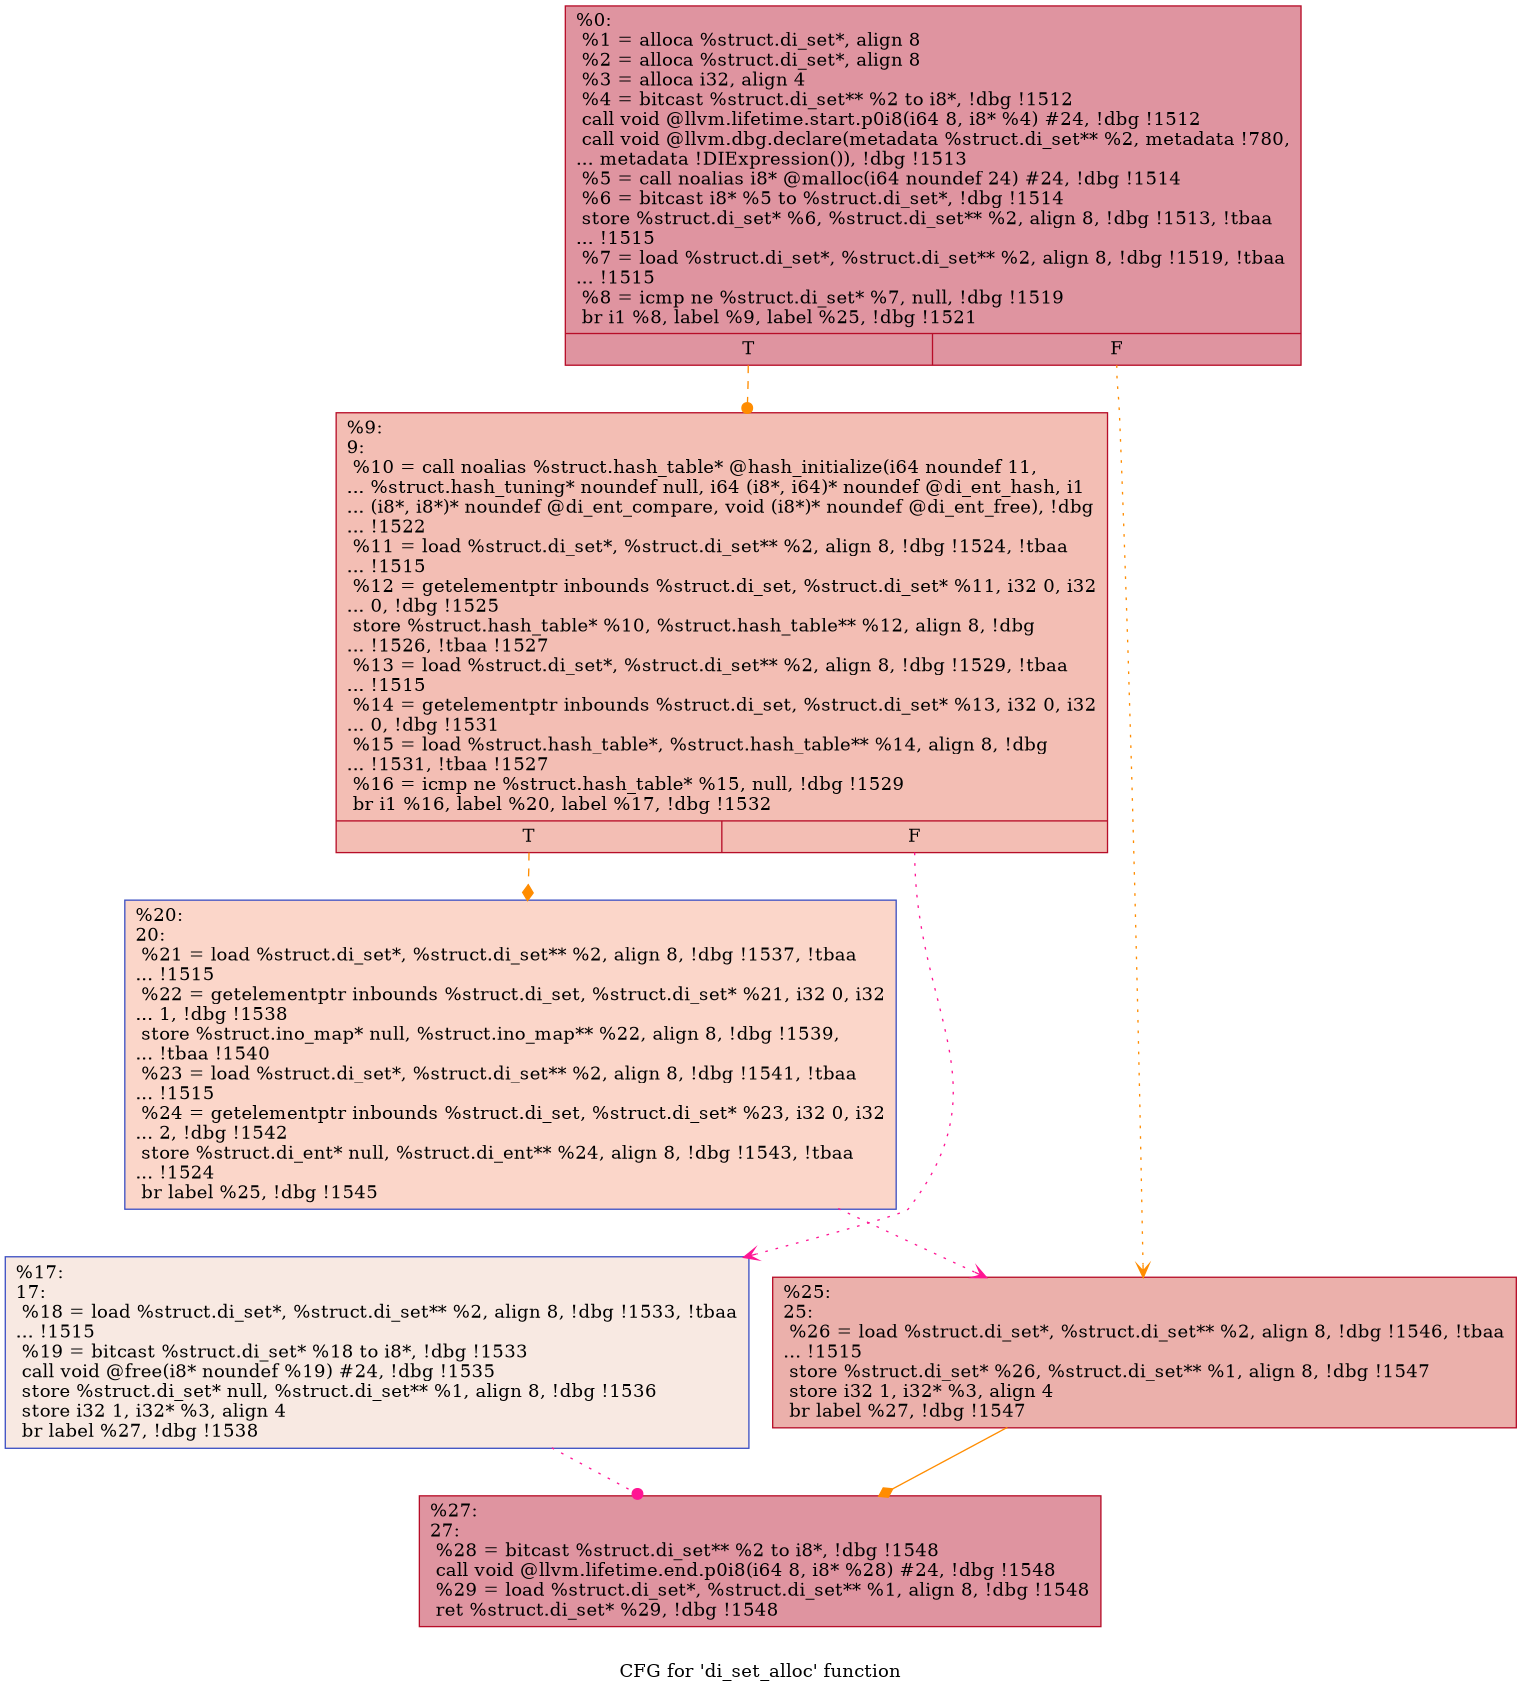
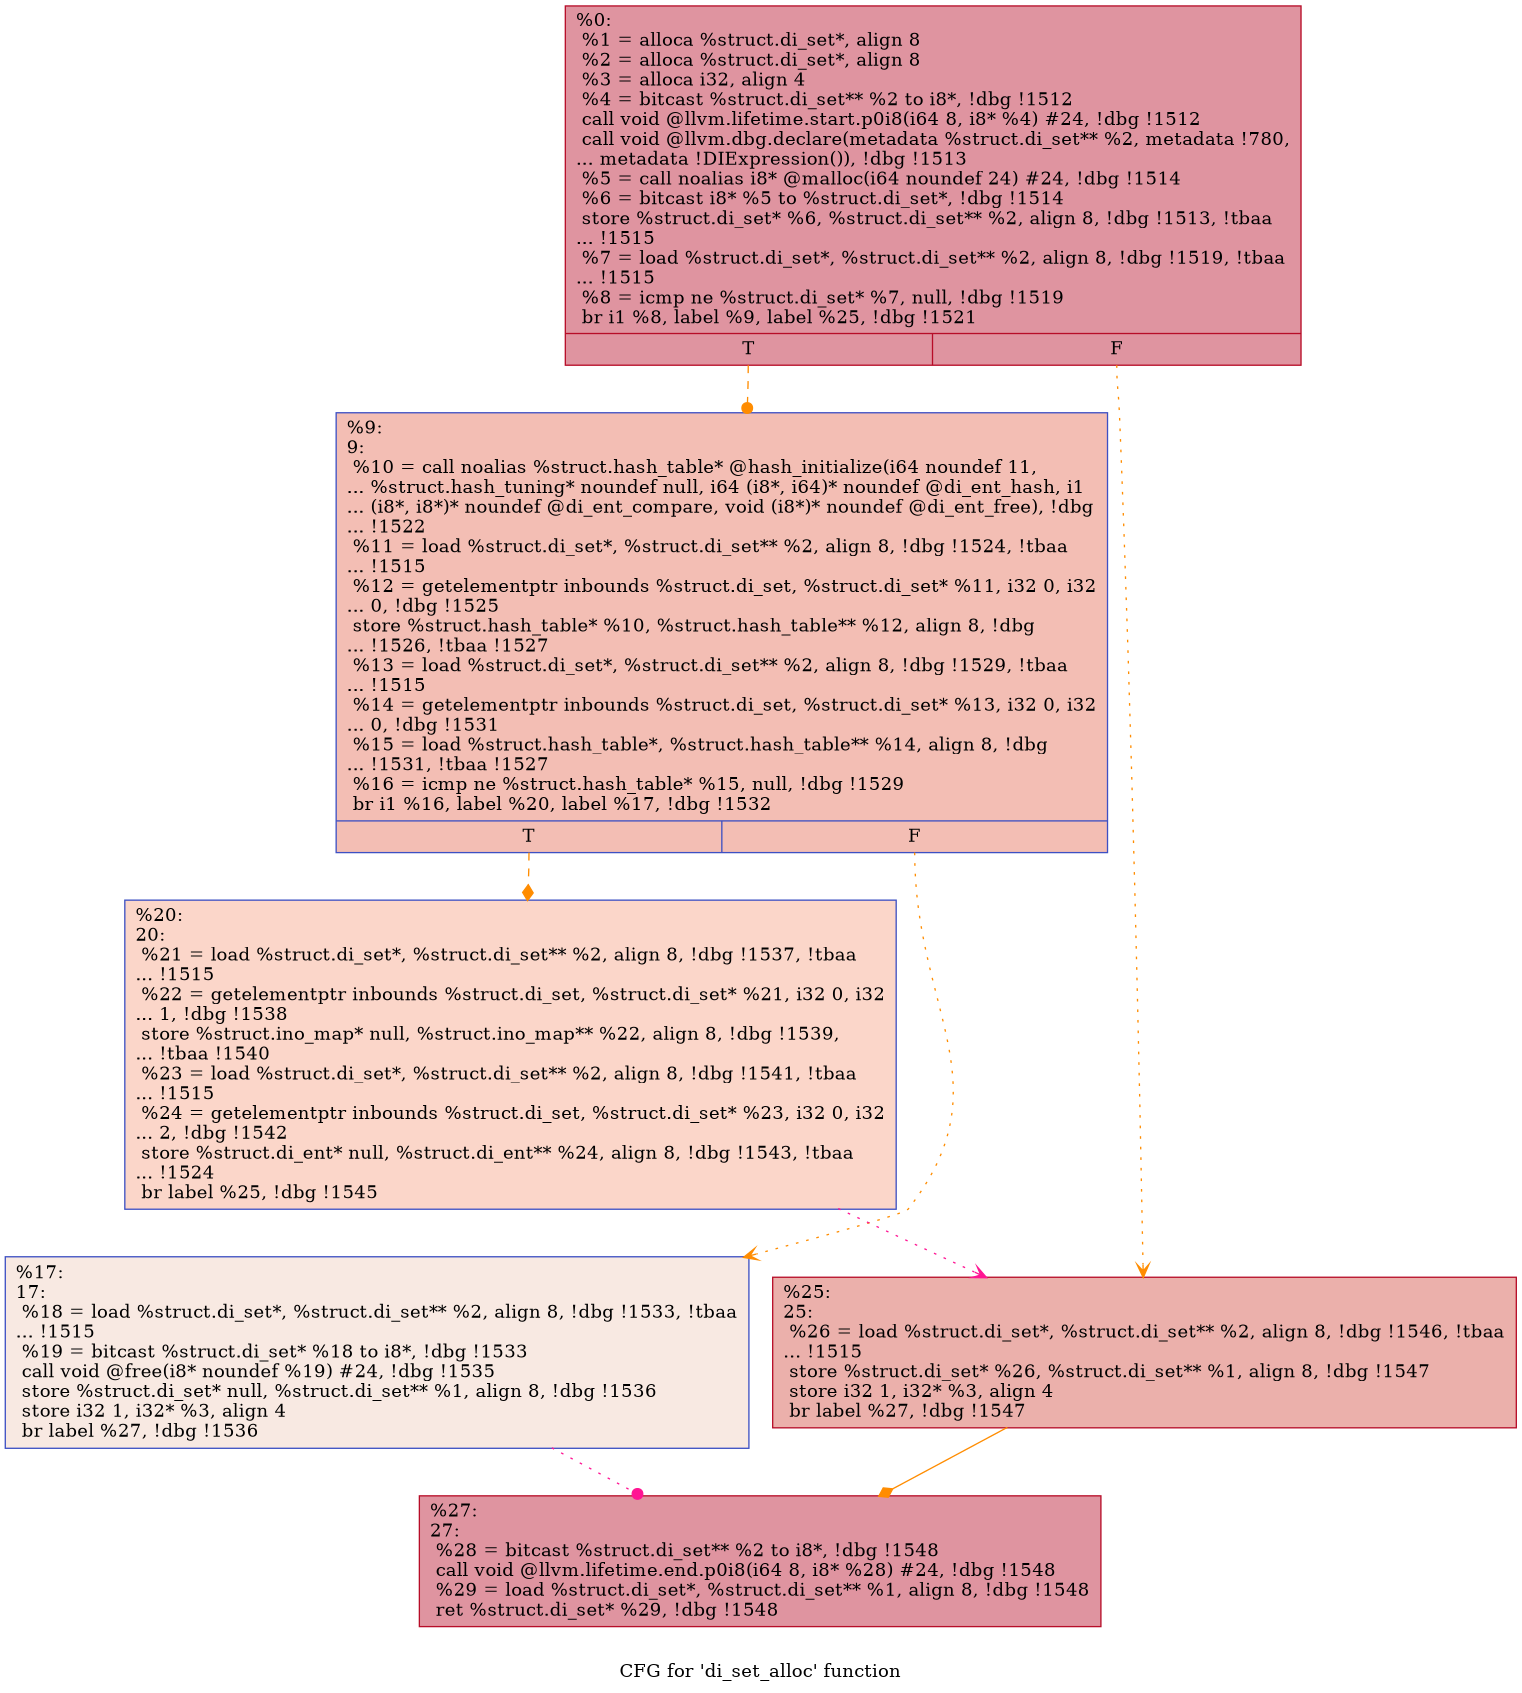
(722, 633) -> (722, 633)
(951, 1113) -> (951, 1113)
(137, 1431) -> (137, 1431)
